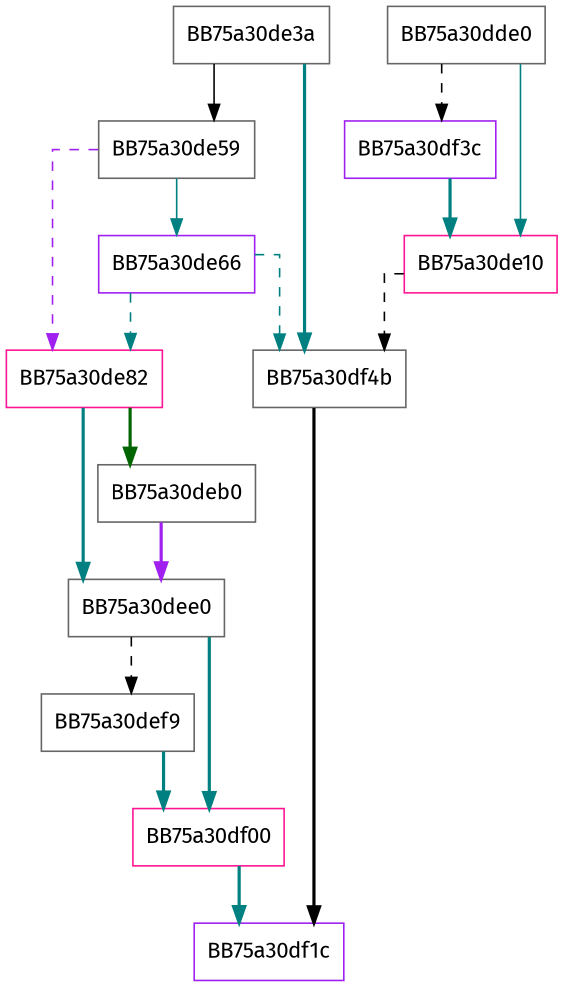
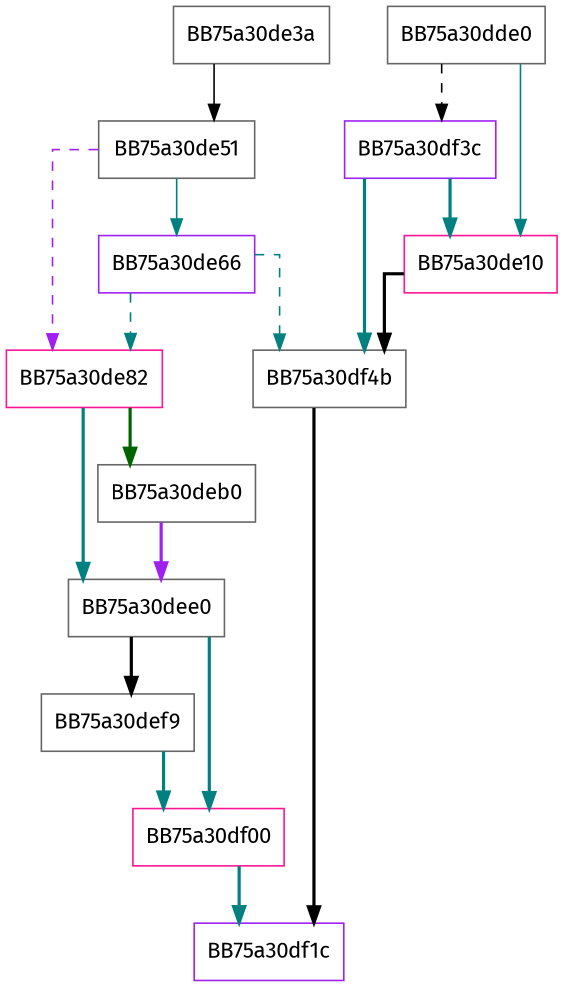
(177, 150) -> (177, 150)
(305, 199) -> (364, 256)
(384, 294) -> (384, 294)
(131, 657) -> (131, 657)
